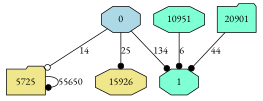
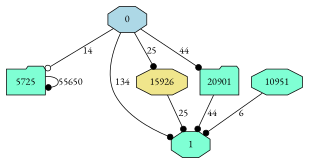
none -> (168, 47)
(26, 82) -> (26, 82)
none -> (175, 111)
